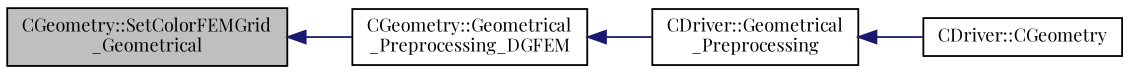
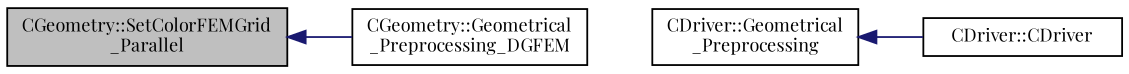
(147, 37) -> (147, 37)
(629, 37) -> none
(1023, 37) -> (1023, 37)
